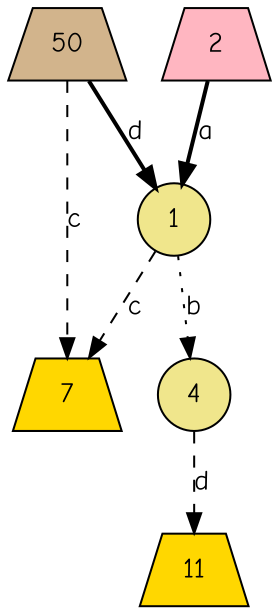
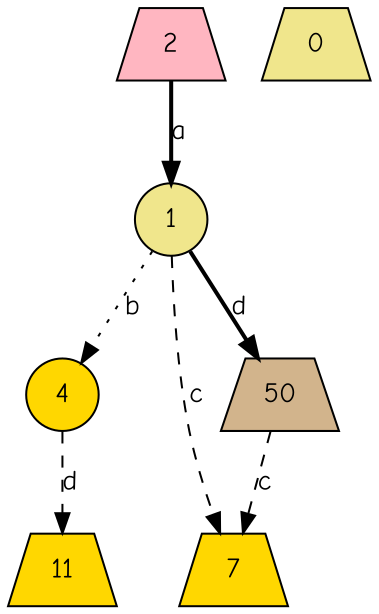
none -> (316, 44)
(117, 126) -> (218, 296)
(194, 395) -> (62, 395)
